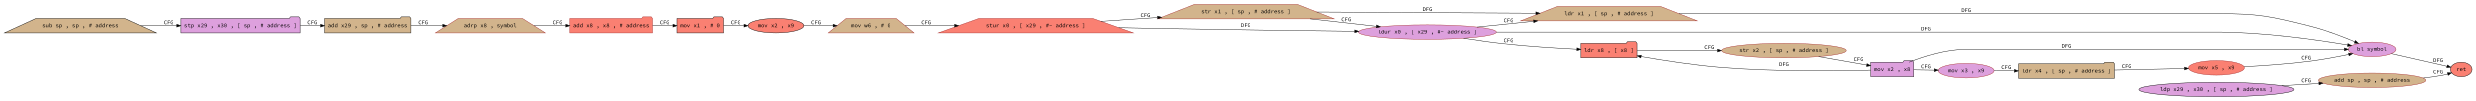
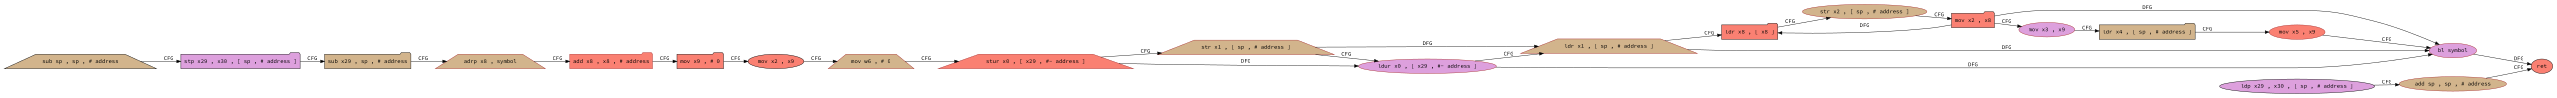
(368, 26) -> (368, 61)
(700, 26) -> (700, 61)
(1520, 45) -> (1691, 38)
(1892, 69) -> (1973, 20)
